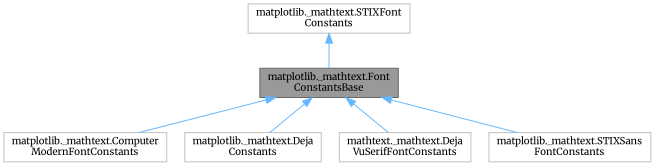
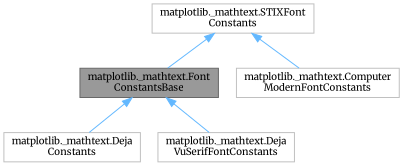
(202, 116) -> (279, 54)
(405, 147) -> (226, 147)
(570, 147) -> none
